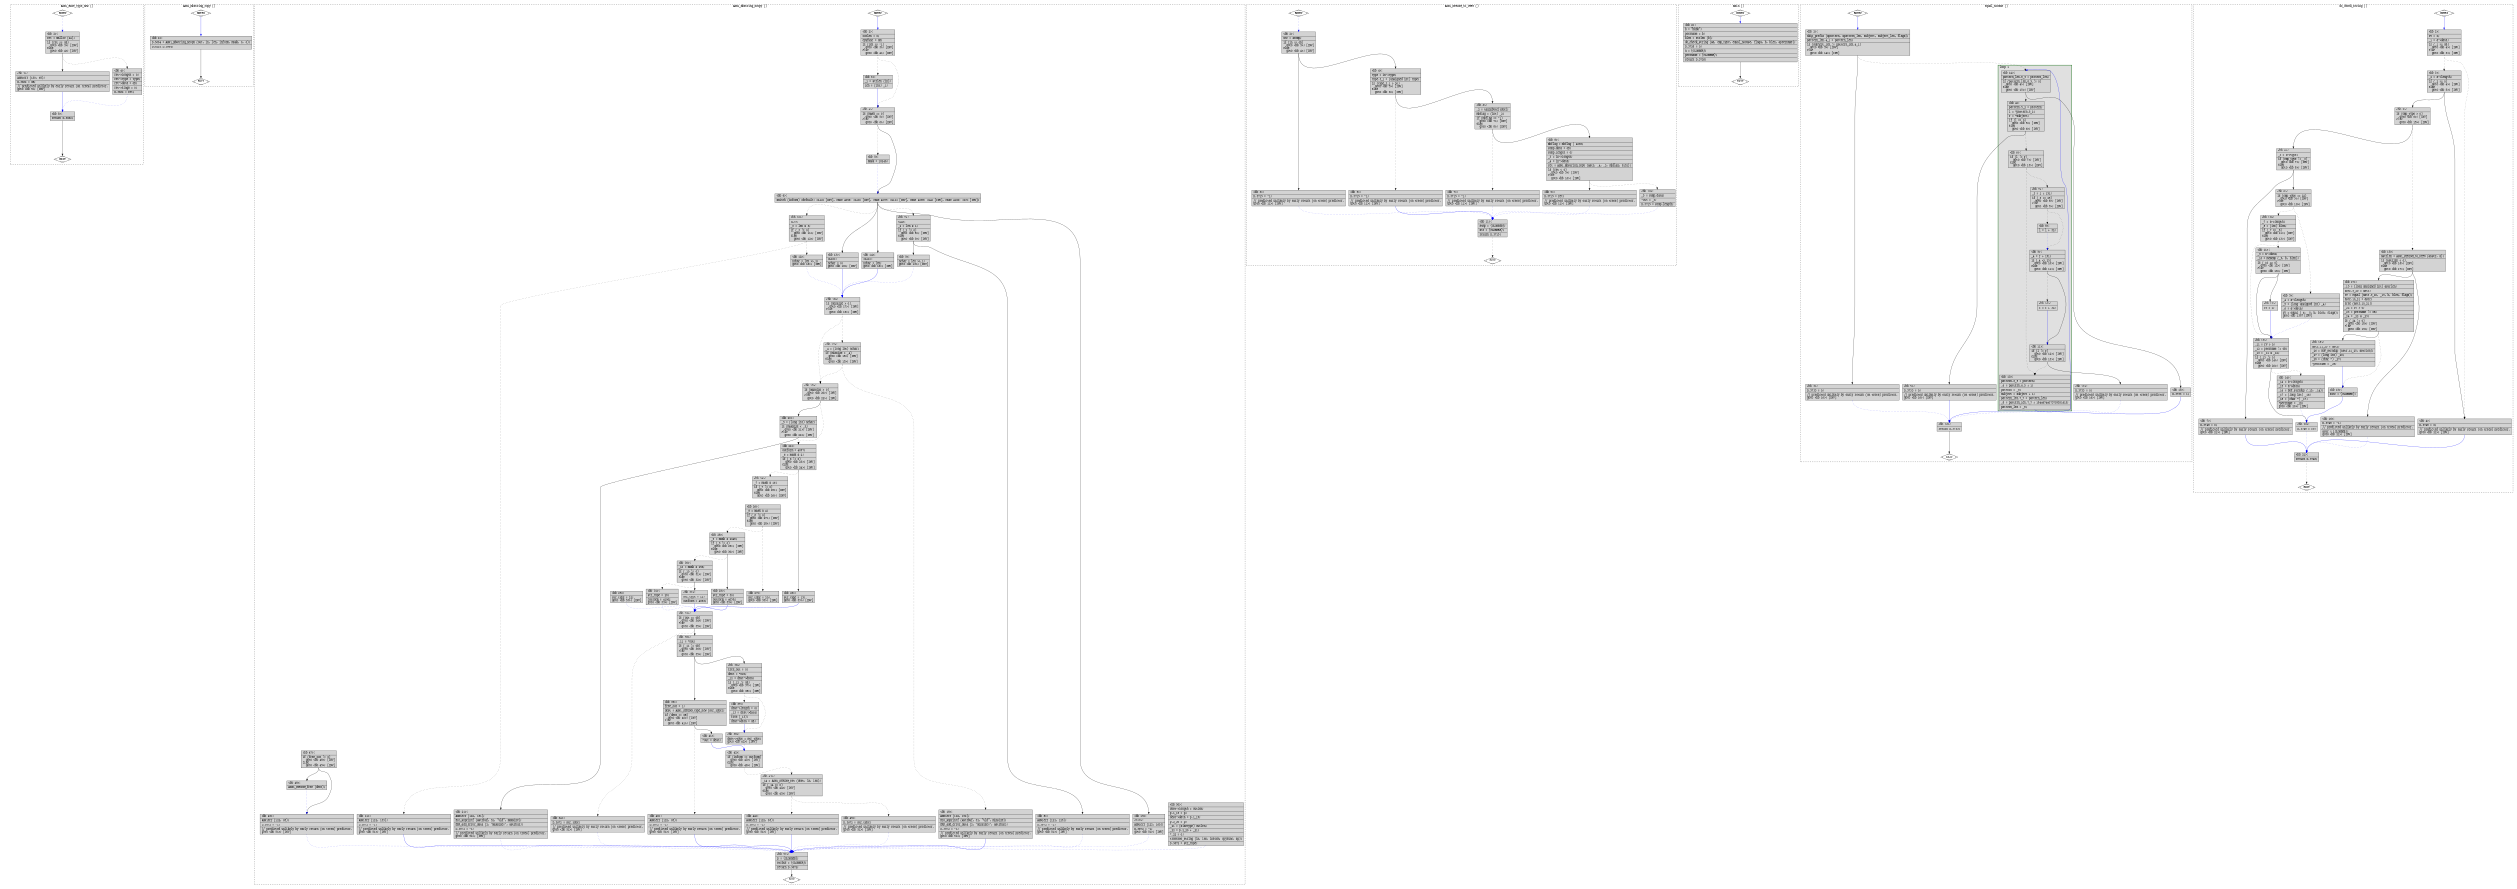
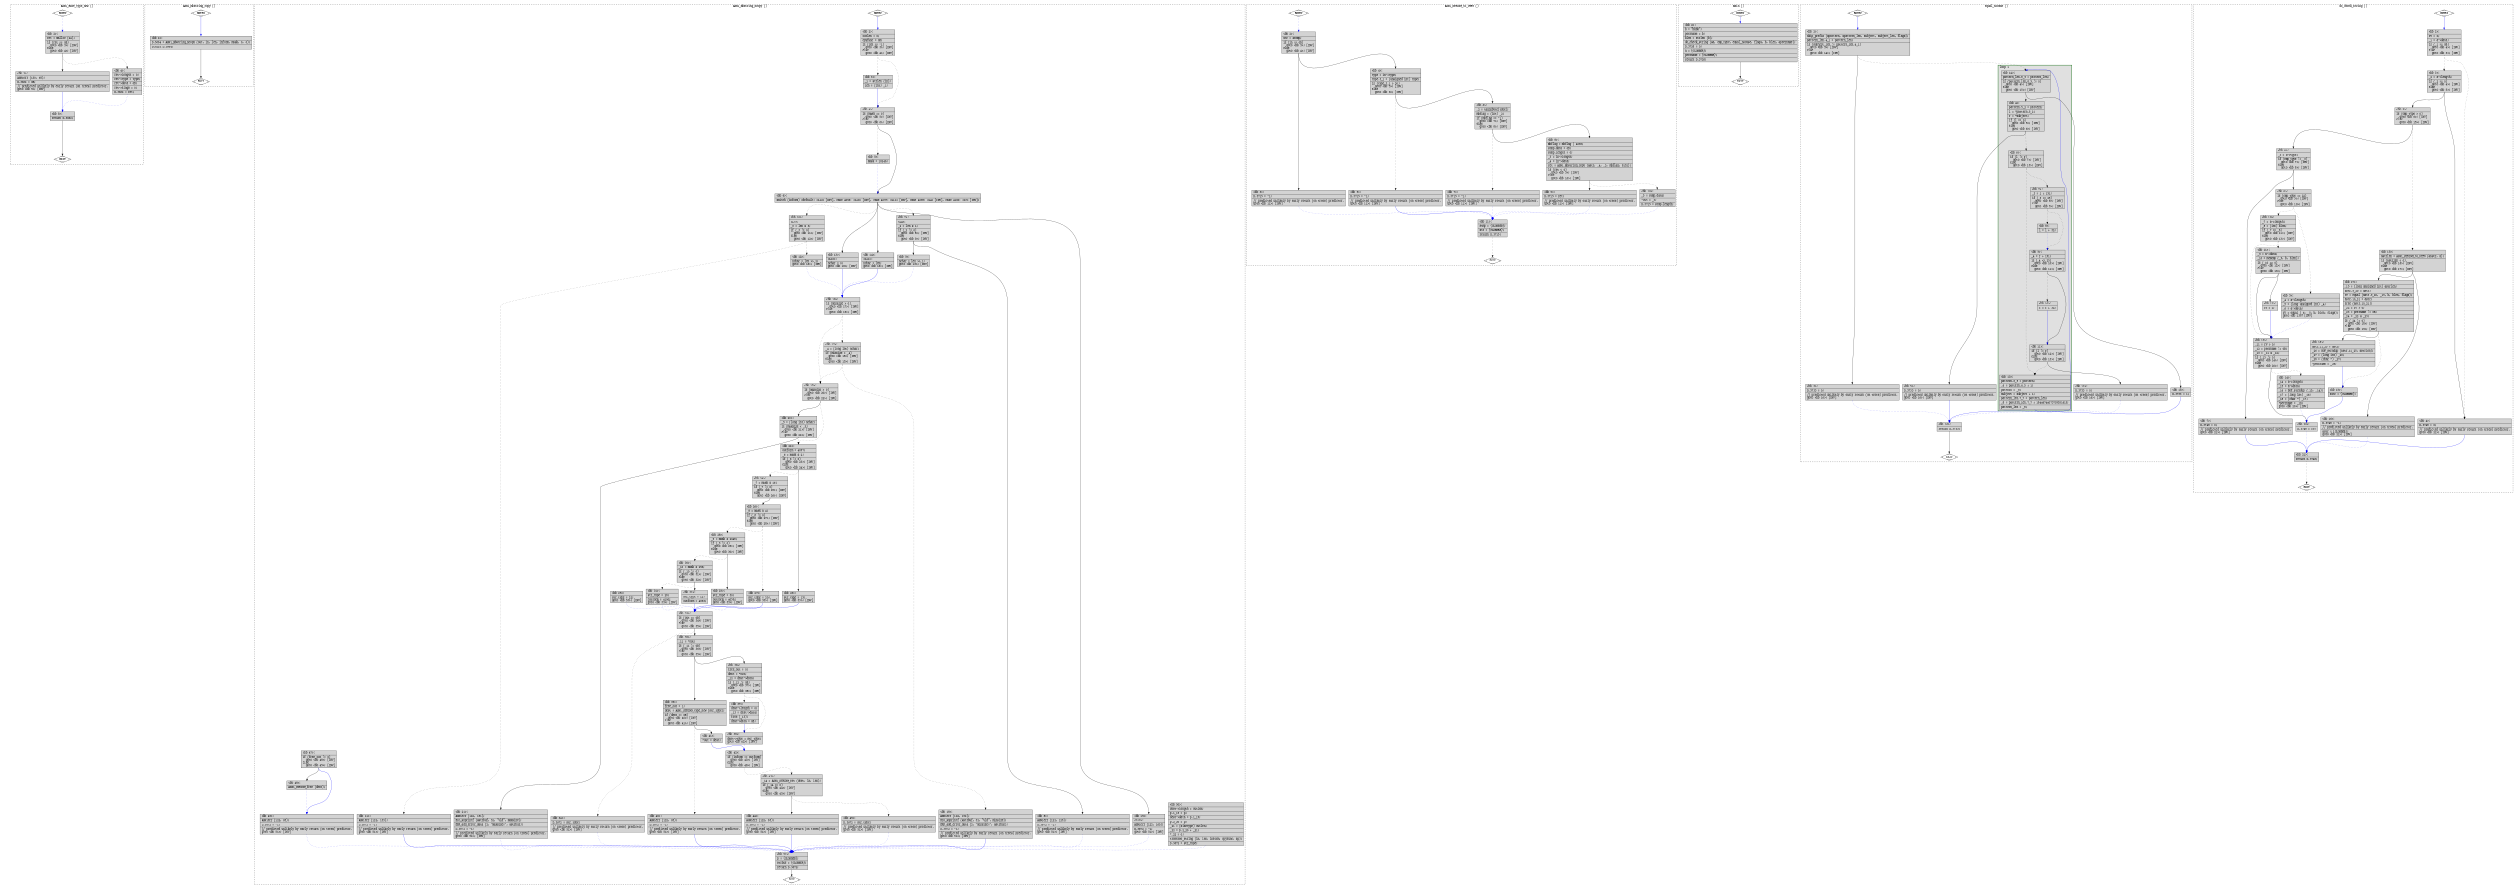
none -> (767, 501)
(712, 608) -> (712, 608)
none -> (740, 608)
(330, 793) -> (330, 793)
(792, 804) -> (792, 804)
